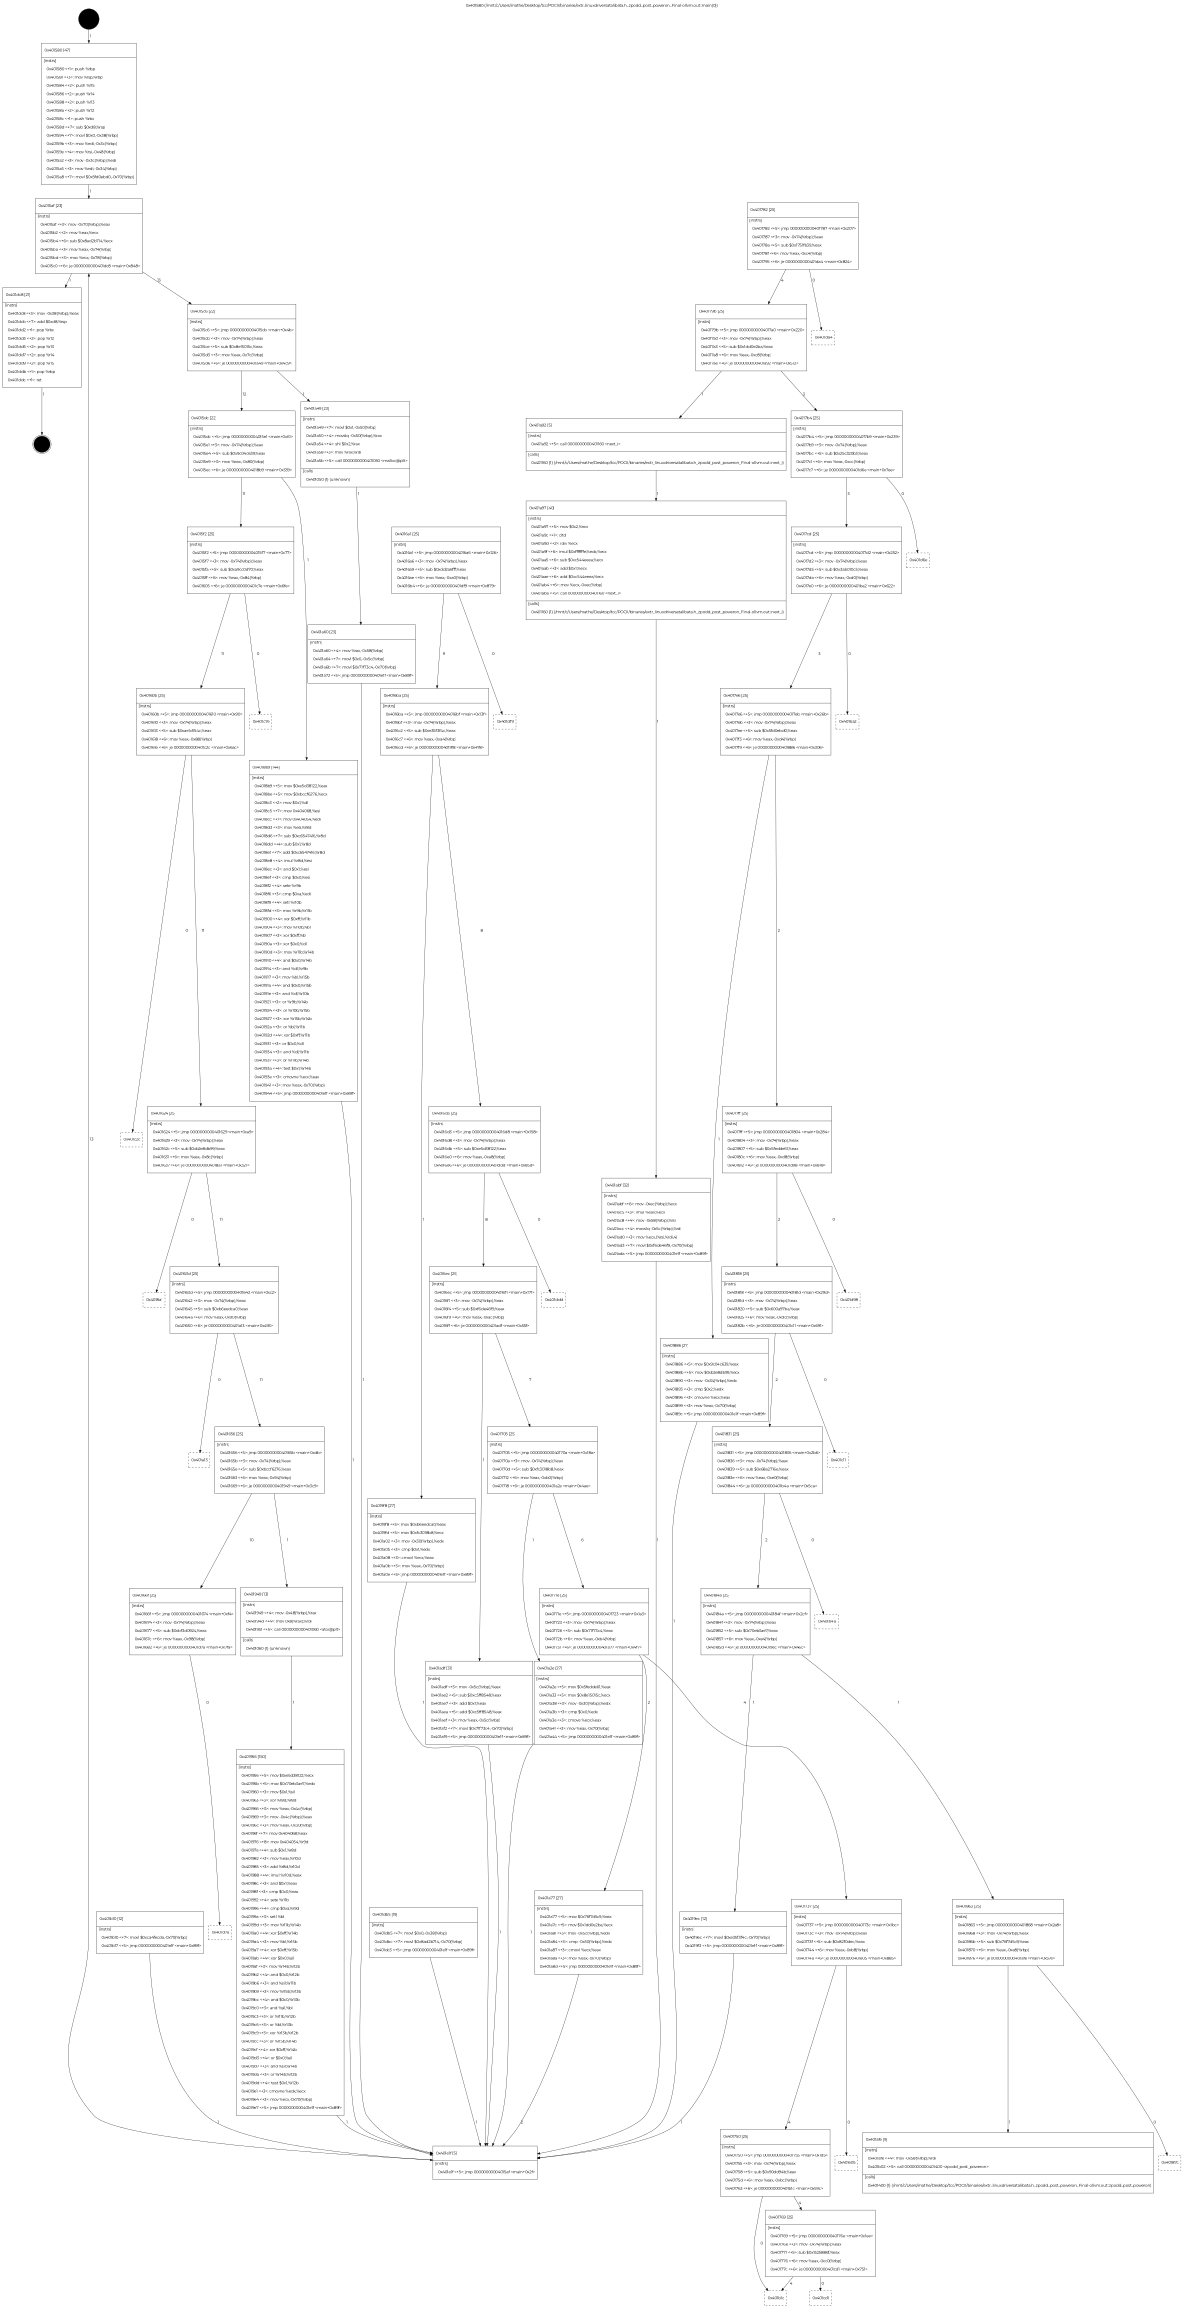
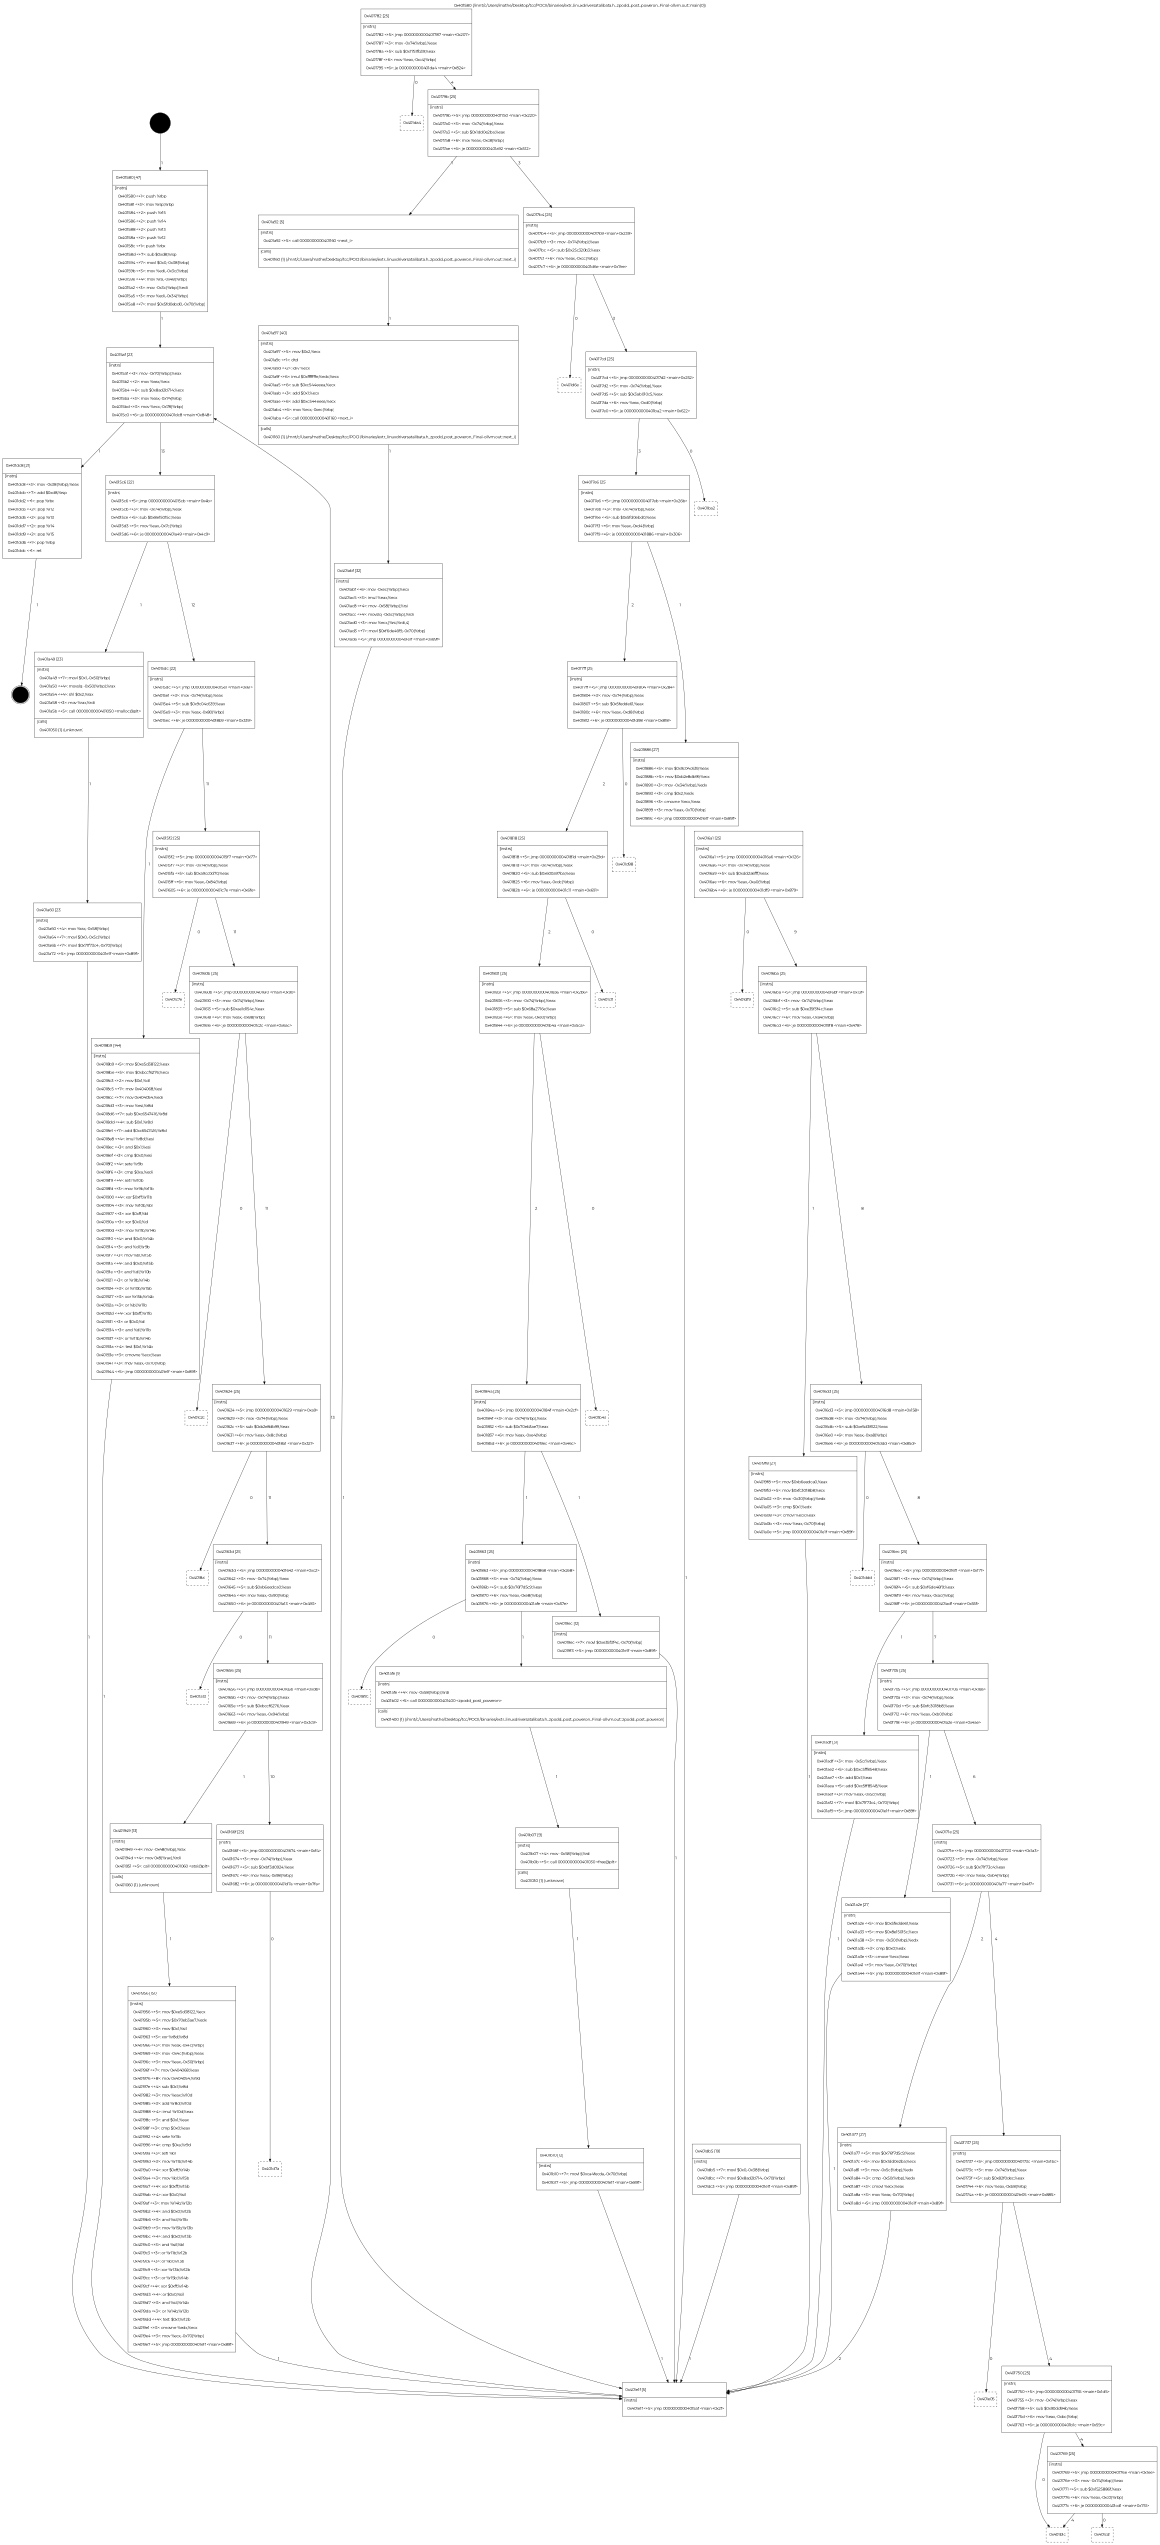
none -> (567, 1858)
